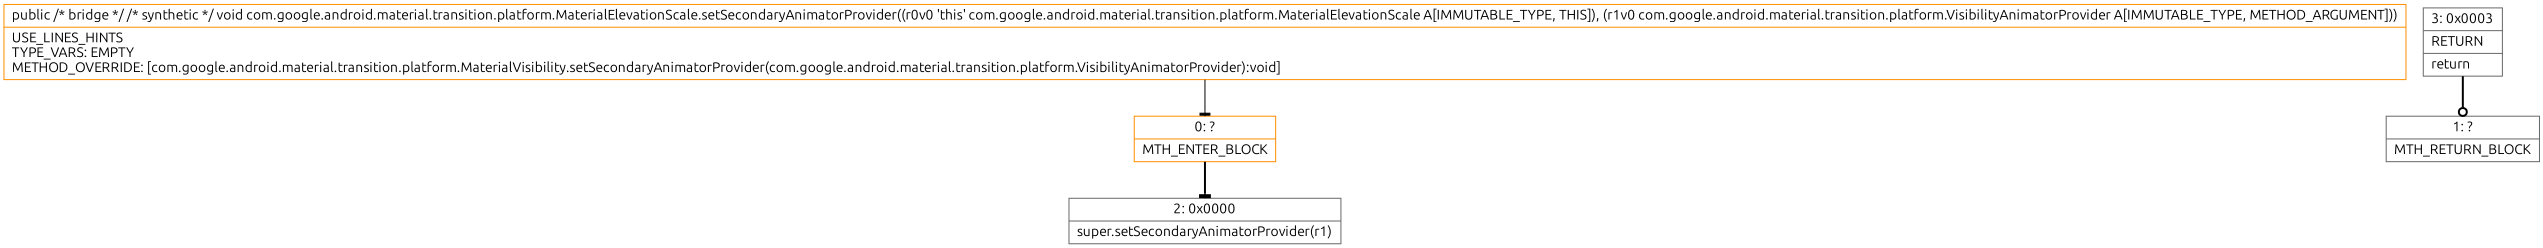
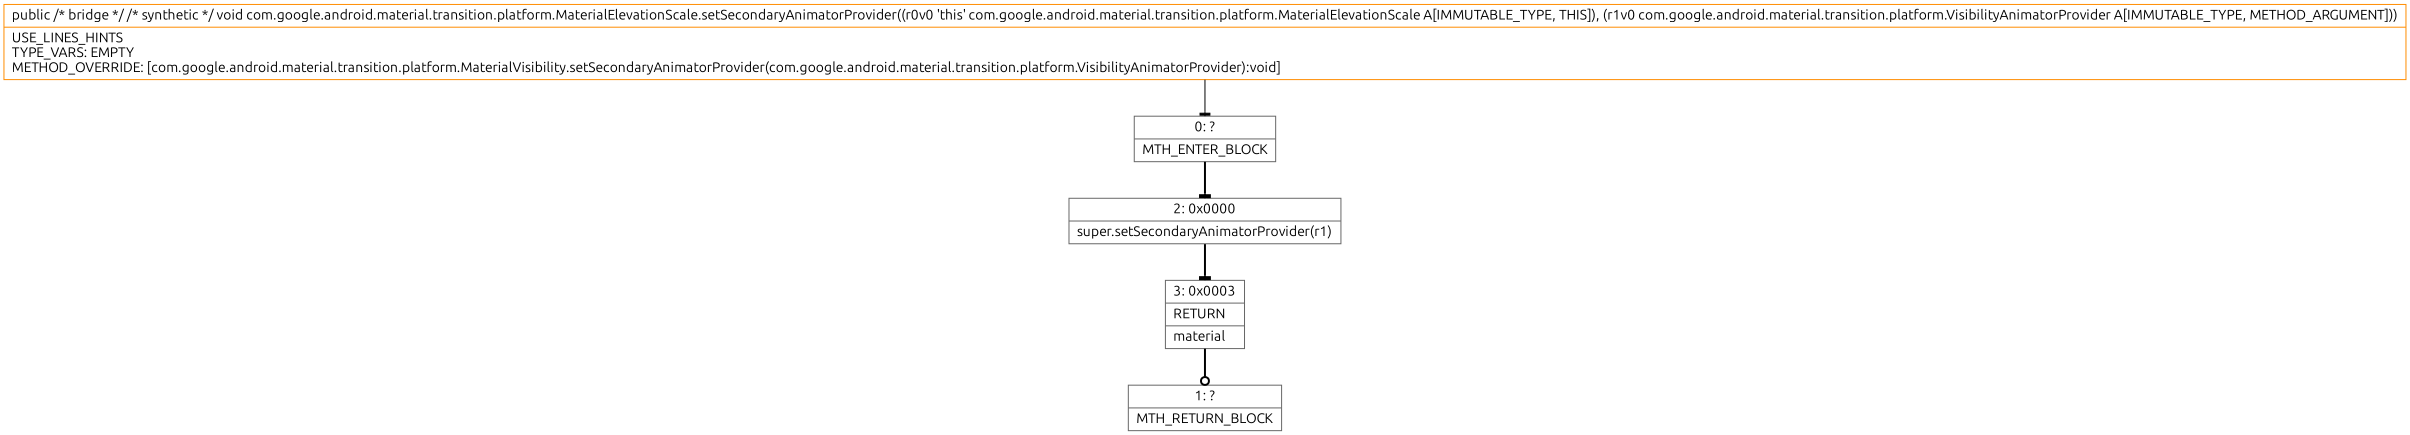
(2451, 64) -> (1200, 337)
(1205, 139) -> (1205, 139)
none -> (1205, 260)
